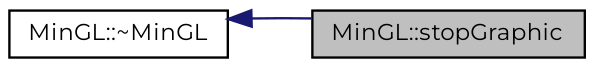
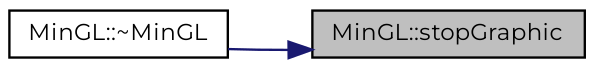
(282, 18) -> (258, 50)
